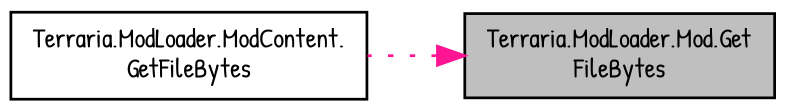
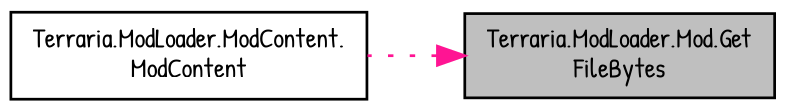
(189, 56) -> (189, 56)
